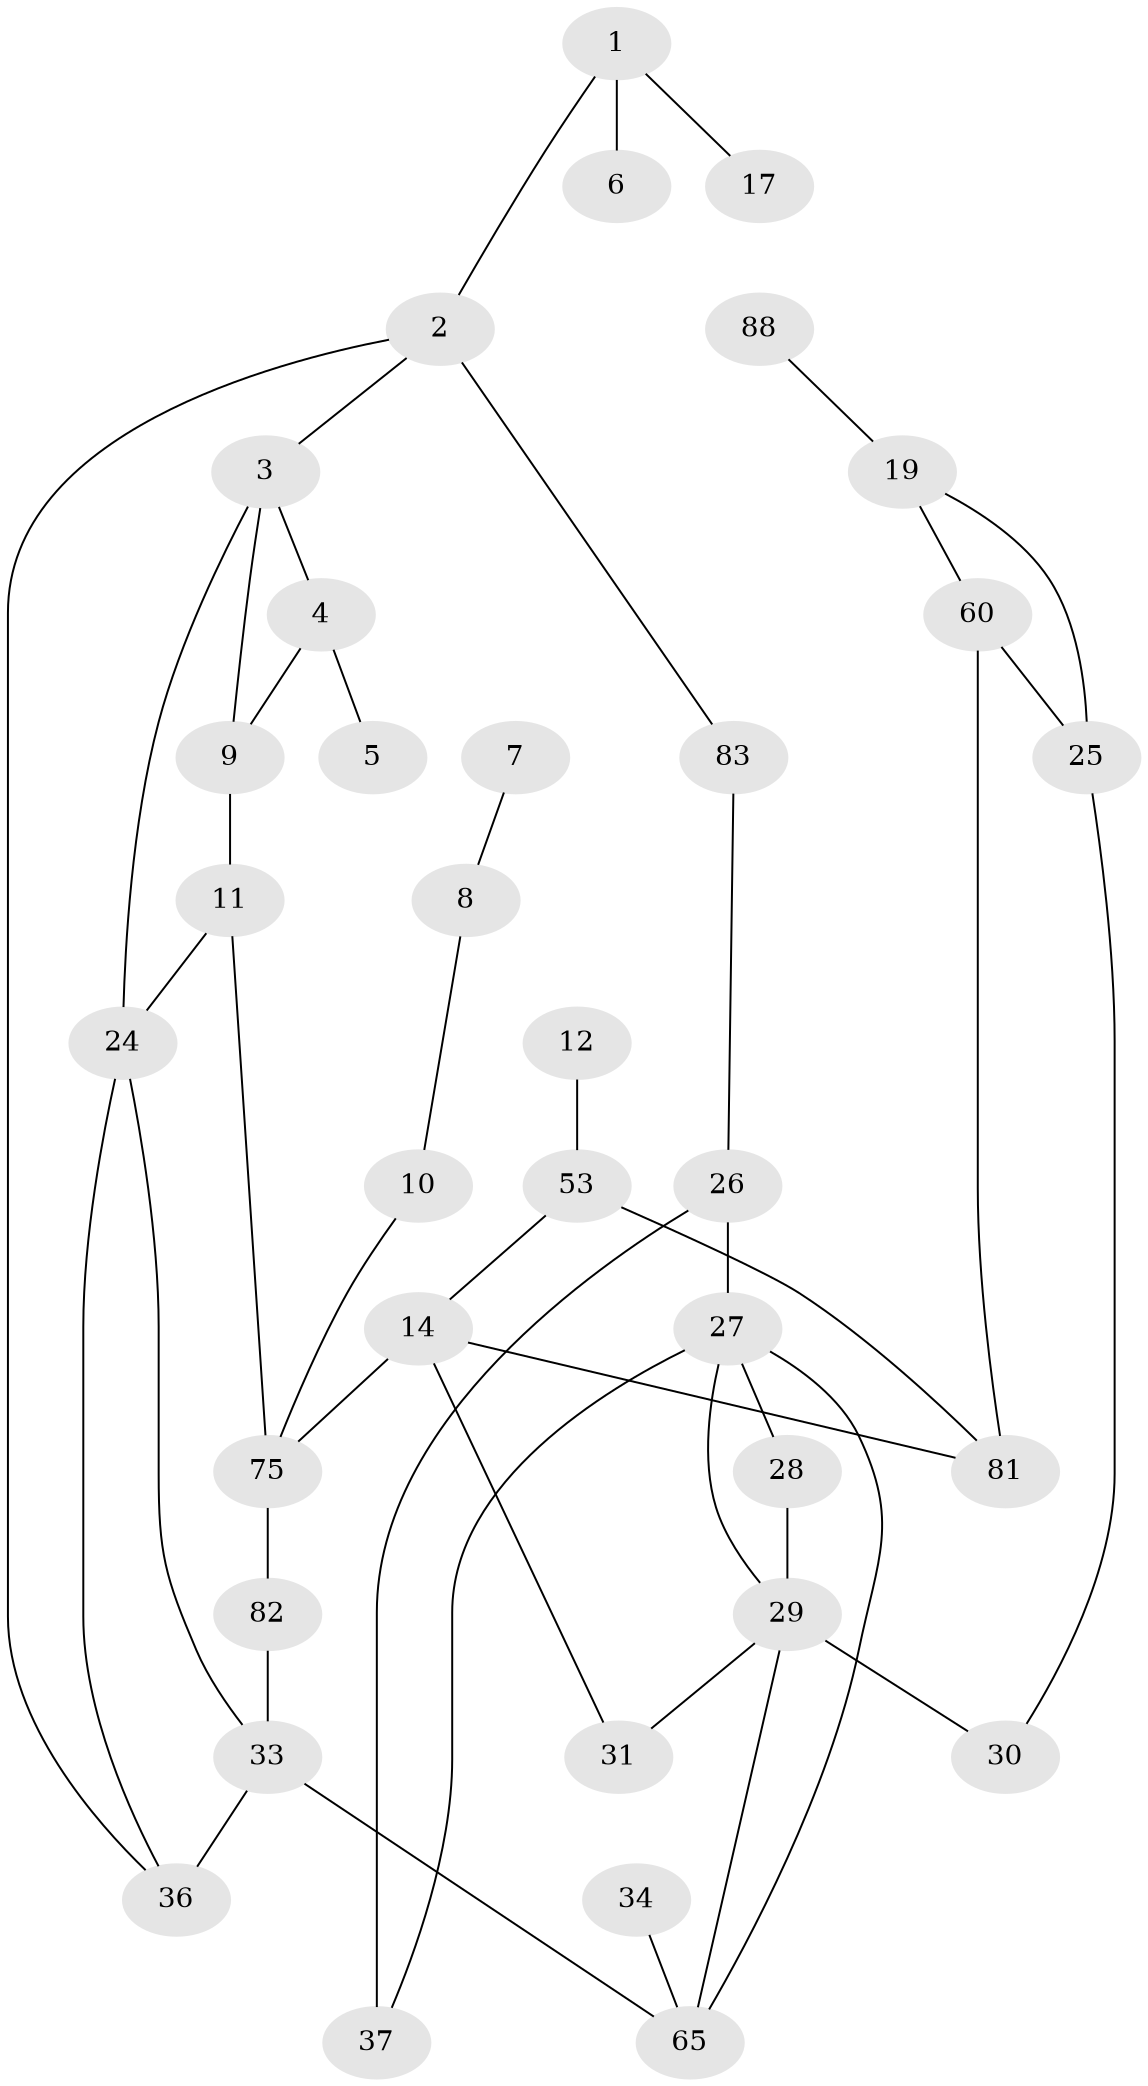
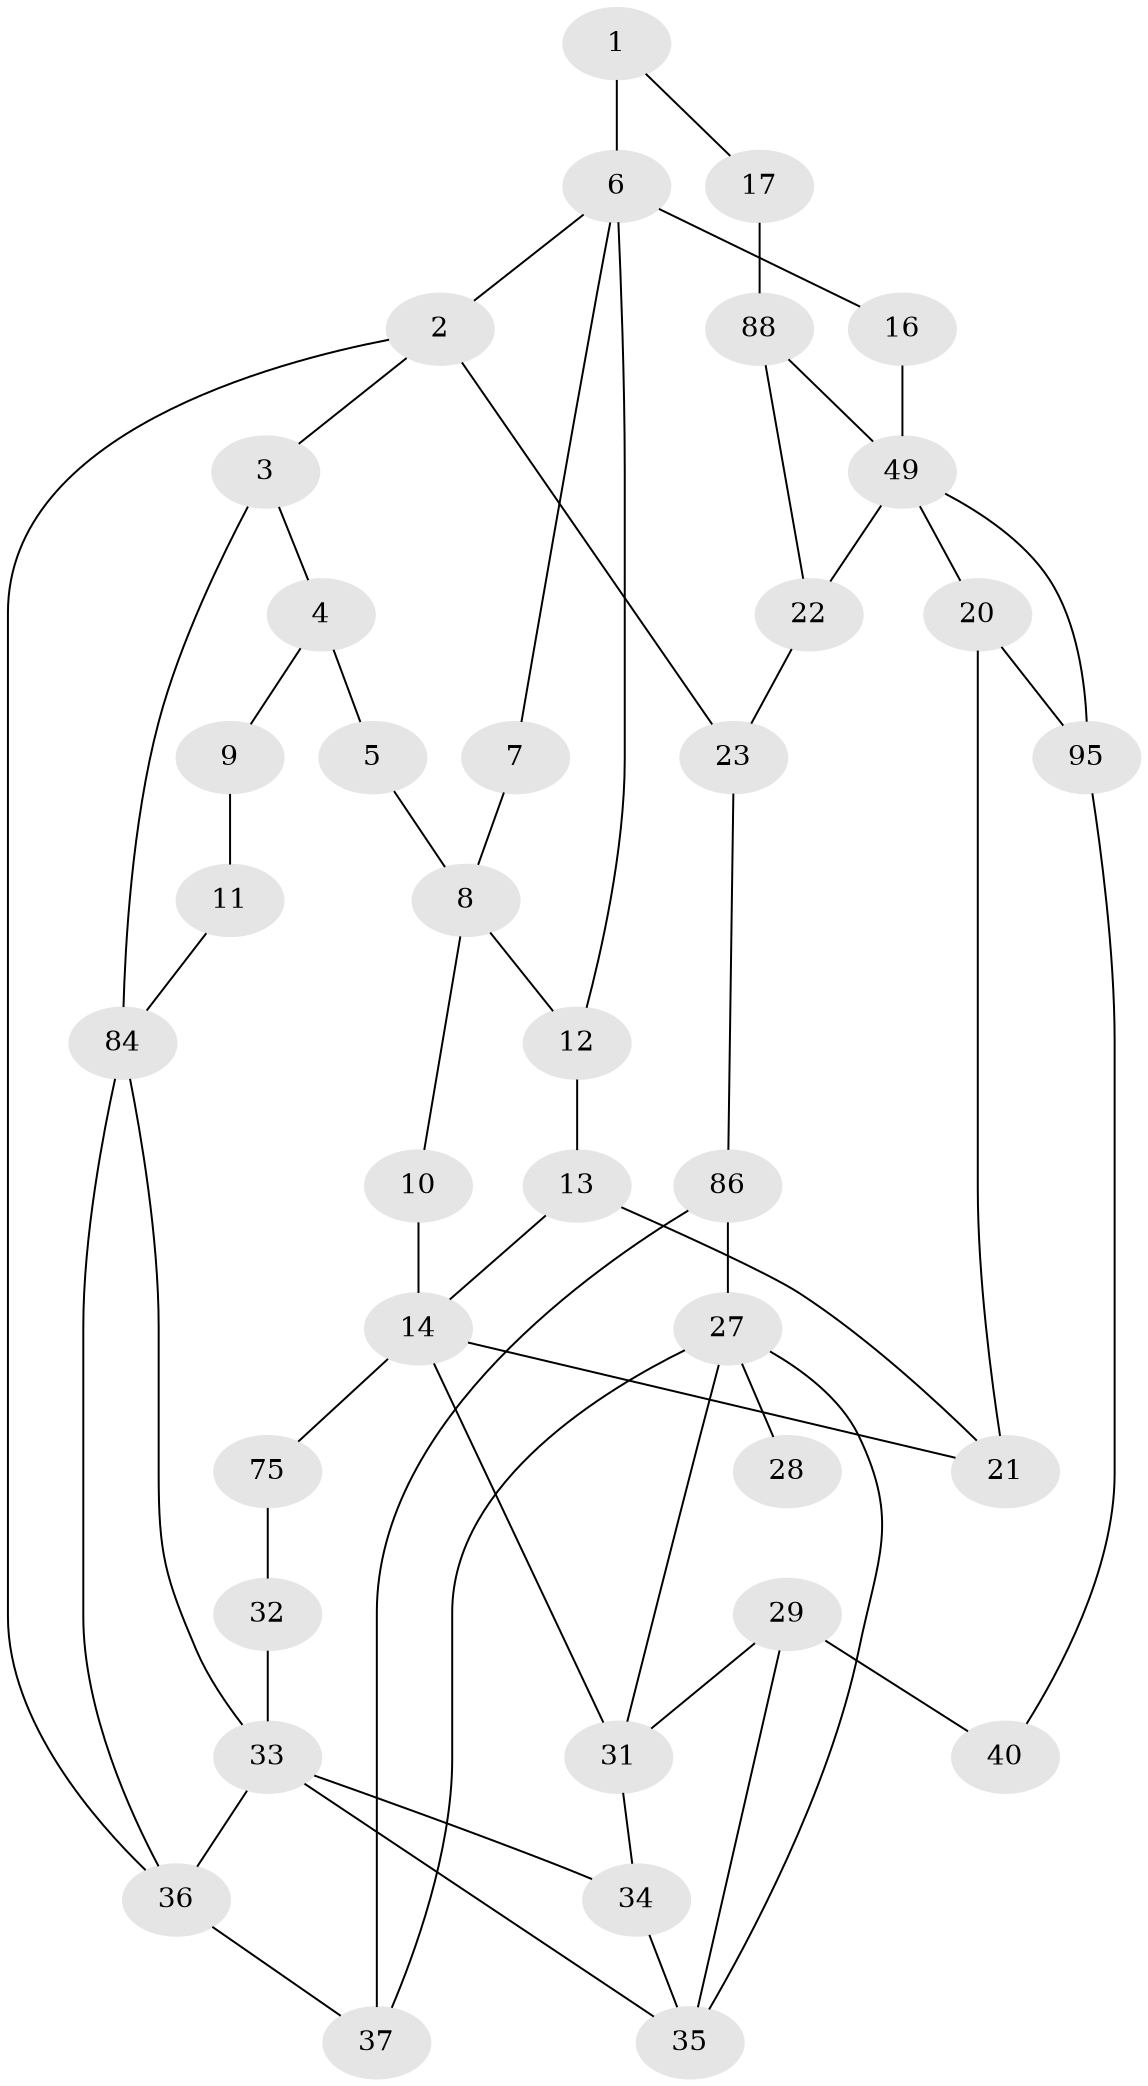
(524, 184) -> (529, 258)
none -> (760, 244)
none -> (902, 329)
none -> (565, 472)
(902, 472) -> (902, 472)
(245, 615) -> none
none -> (809, 615)
(978, 615) -> (978, 615)
none -> (625, 636)
(734, 758) -> (734, 758)
(1087, 758) -> (1087, 758)
none -> (420, 829)
none -> (522, 972)
(123, 1043) -> (123, 1043)
(249, 1186) -> none
(577, 1186) -> (577, 1186)
(728, 1186) -> (728, 1186)
(331, 1324) -> (418, 1258)
(1006, 1472) -> (1006, 1472)
(710, 1480) -> (673, 1543)
(787, 1543) -> none
(268, 1614) -> (268, 1614)
(1006, 1757) -> (1006, 1757)
none -> (461, 1828)
none -> (628, 1828)
none -> (276, 1971)
(690, 2043) -> (690, 2043)
